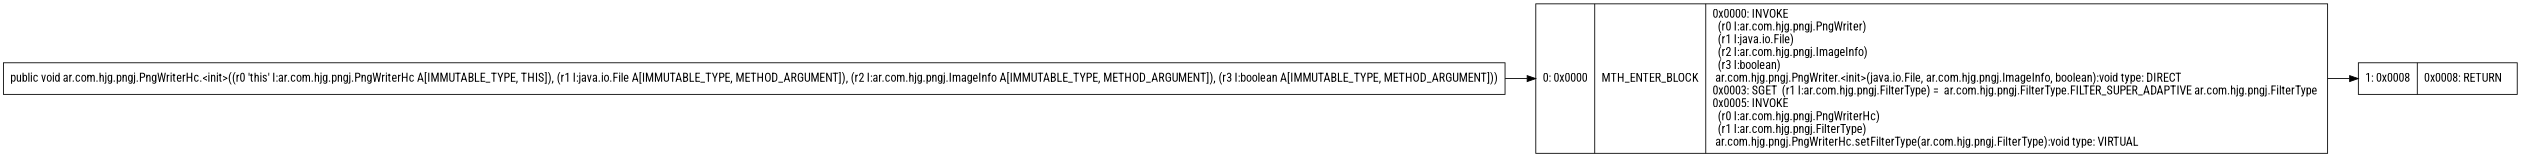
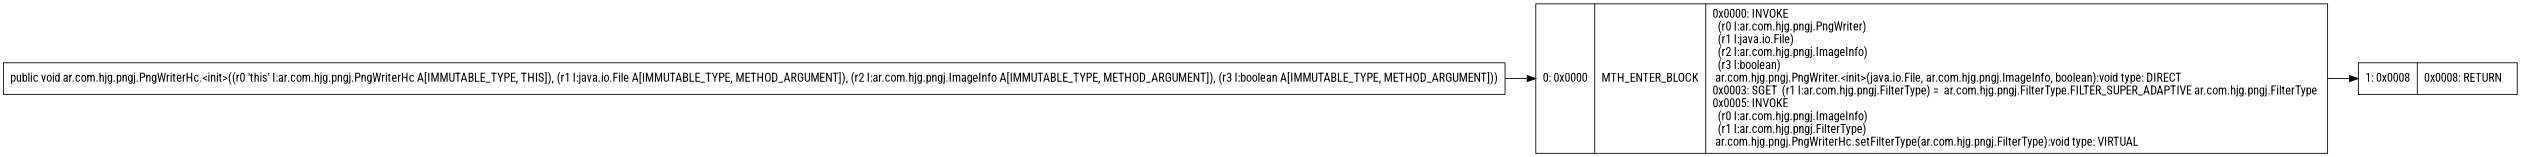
(1796, 117) -> (1790, 117)
